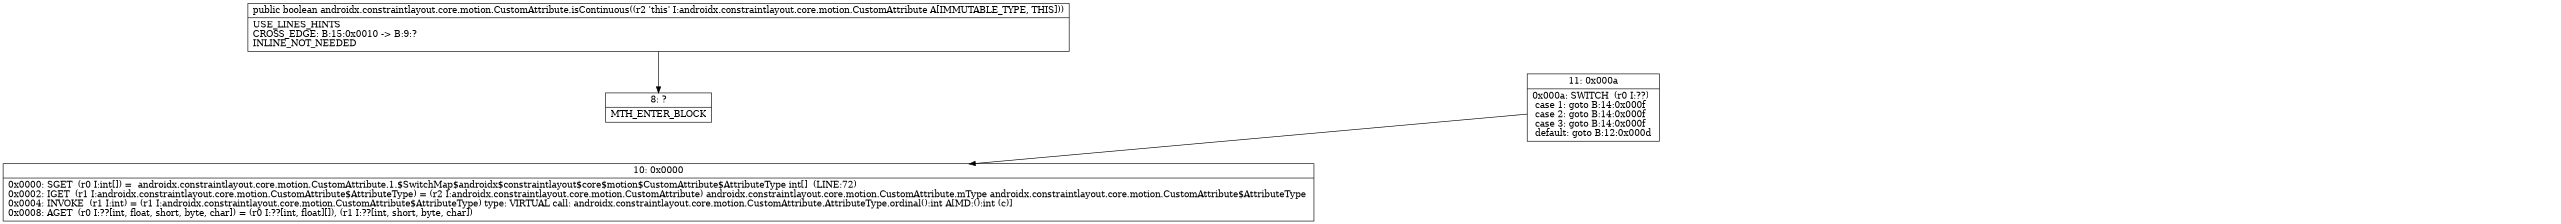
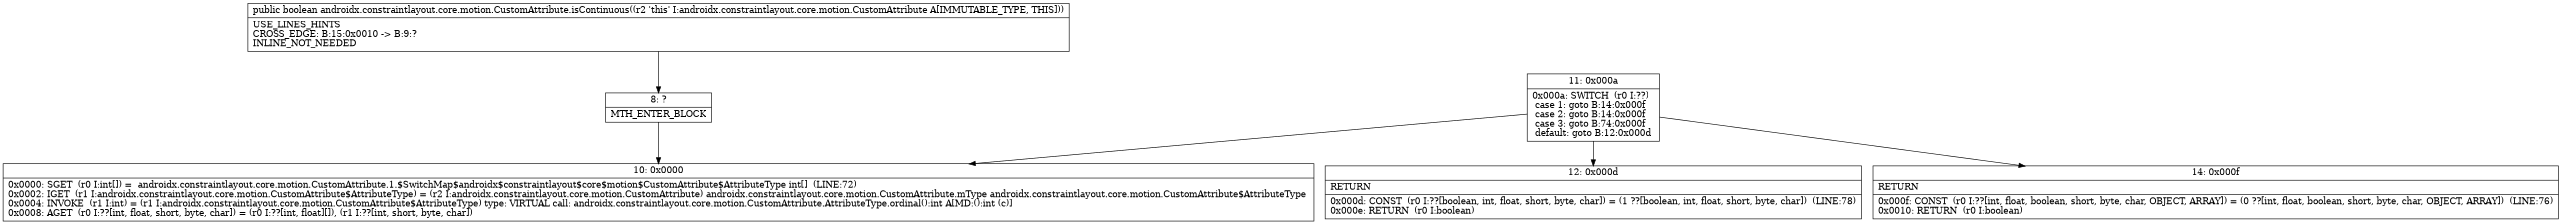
(1589, 124) -> (1589, 124)
none -> (659, 140)
none -> (1593, 192)
none -> (2216, 192)
